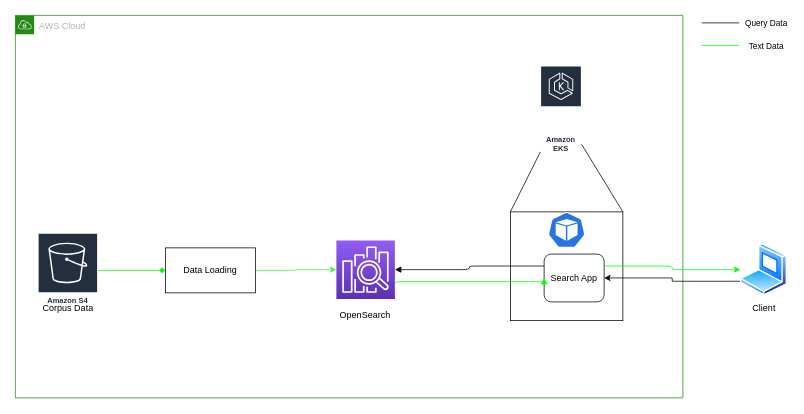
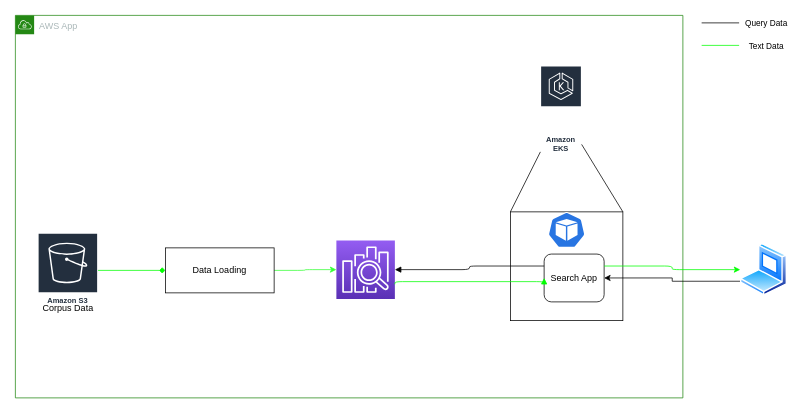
(60, 26) -> (56, 26)
(210, 270) -> (220, 270)
(68, 300) -> (68, 300)
(764, 308) -> none
(365, 315) -> none
